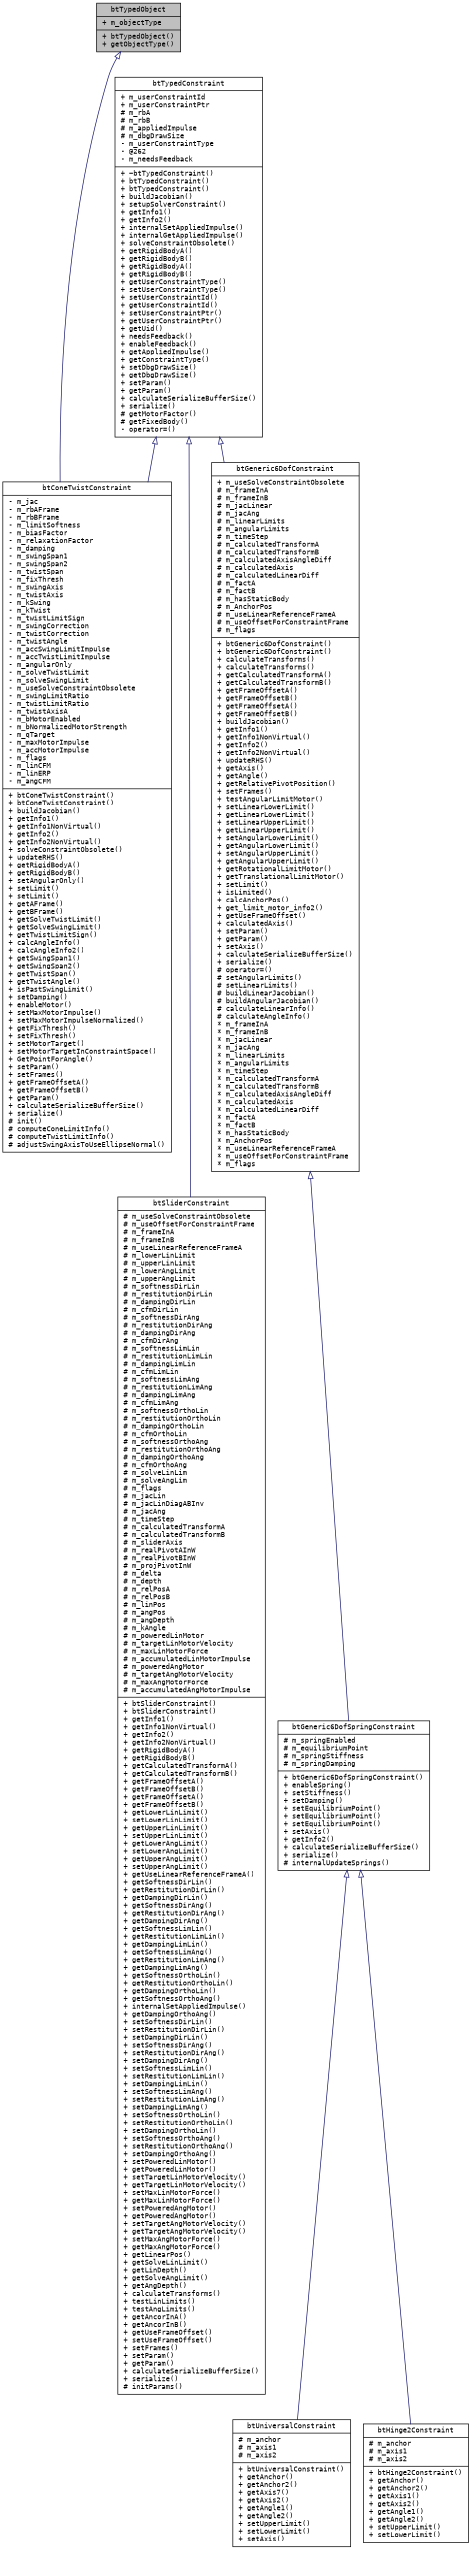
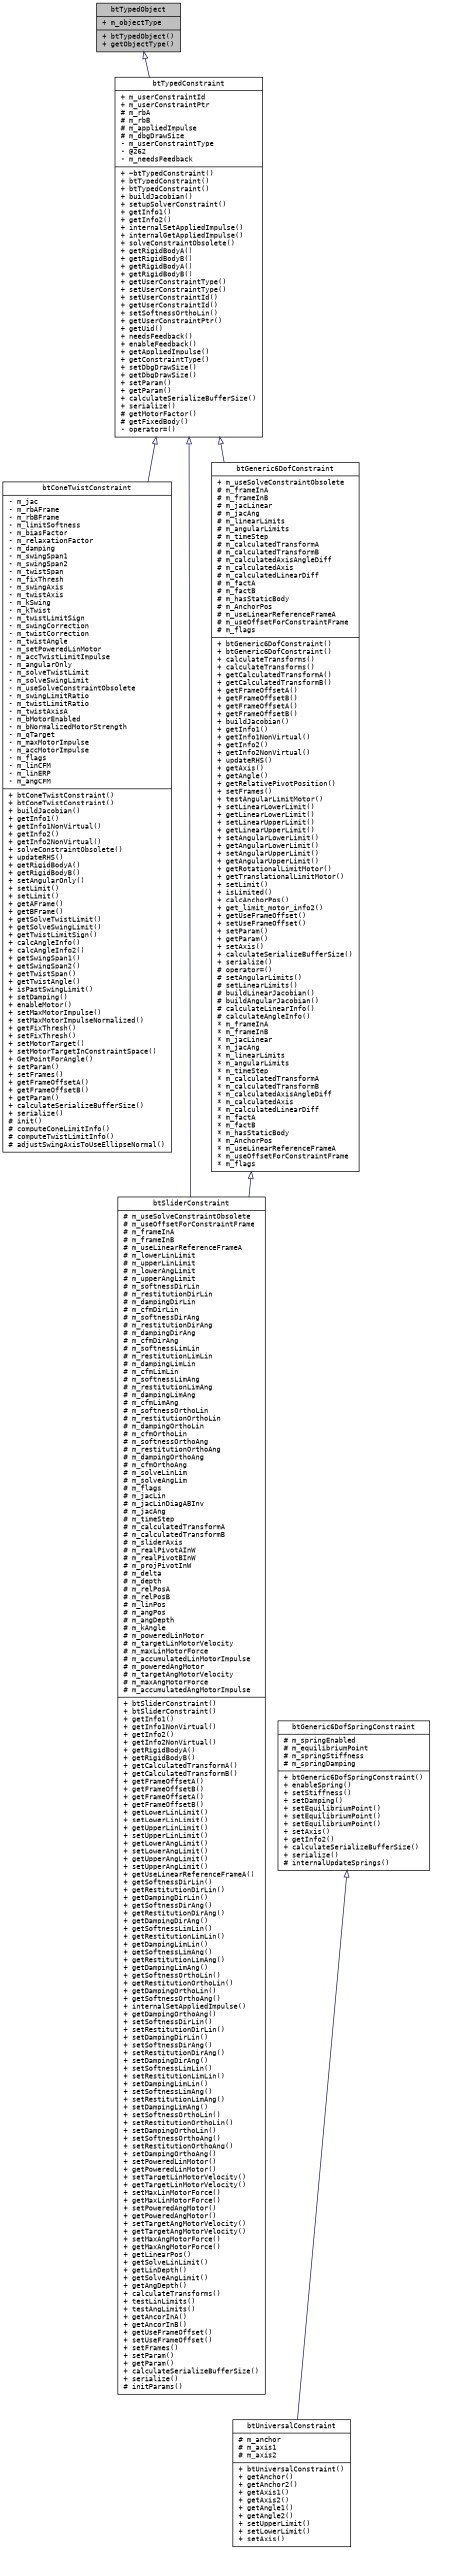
(71, 267) -> (147, 68)
(172, 313) -> (170, 313)
(60, 649) -> (55, 649)
(256, 924) -> (262, 924)
(330, 1450) -> (250, 1188)
(416, 2483) -> none
(264, 2493) -> (264, 2493)
